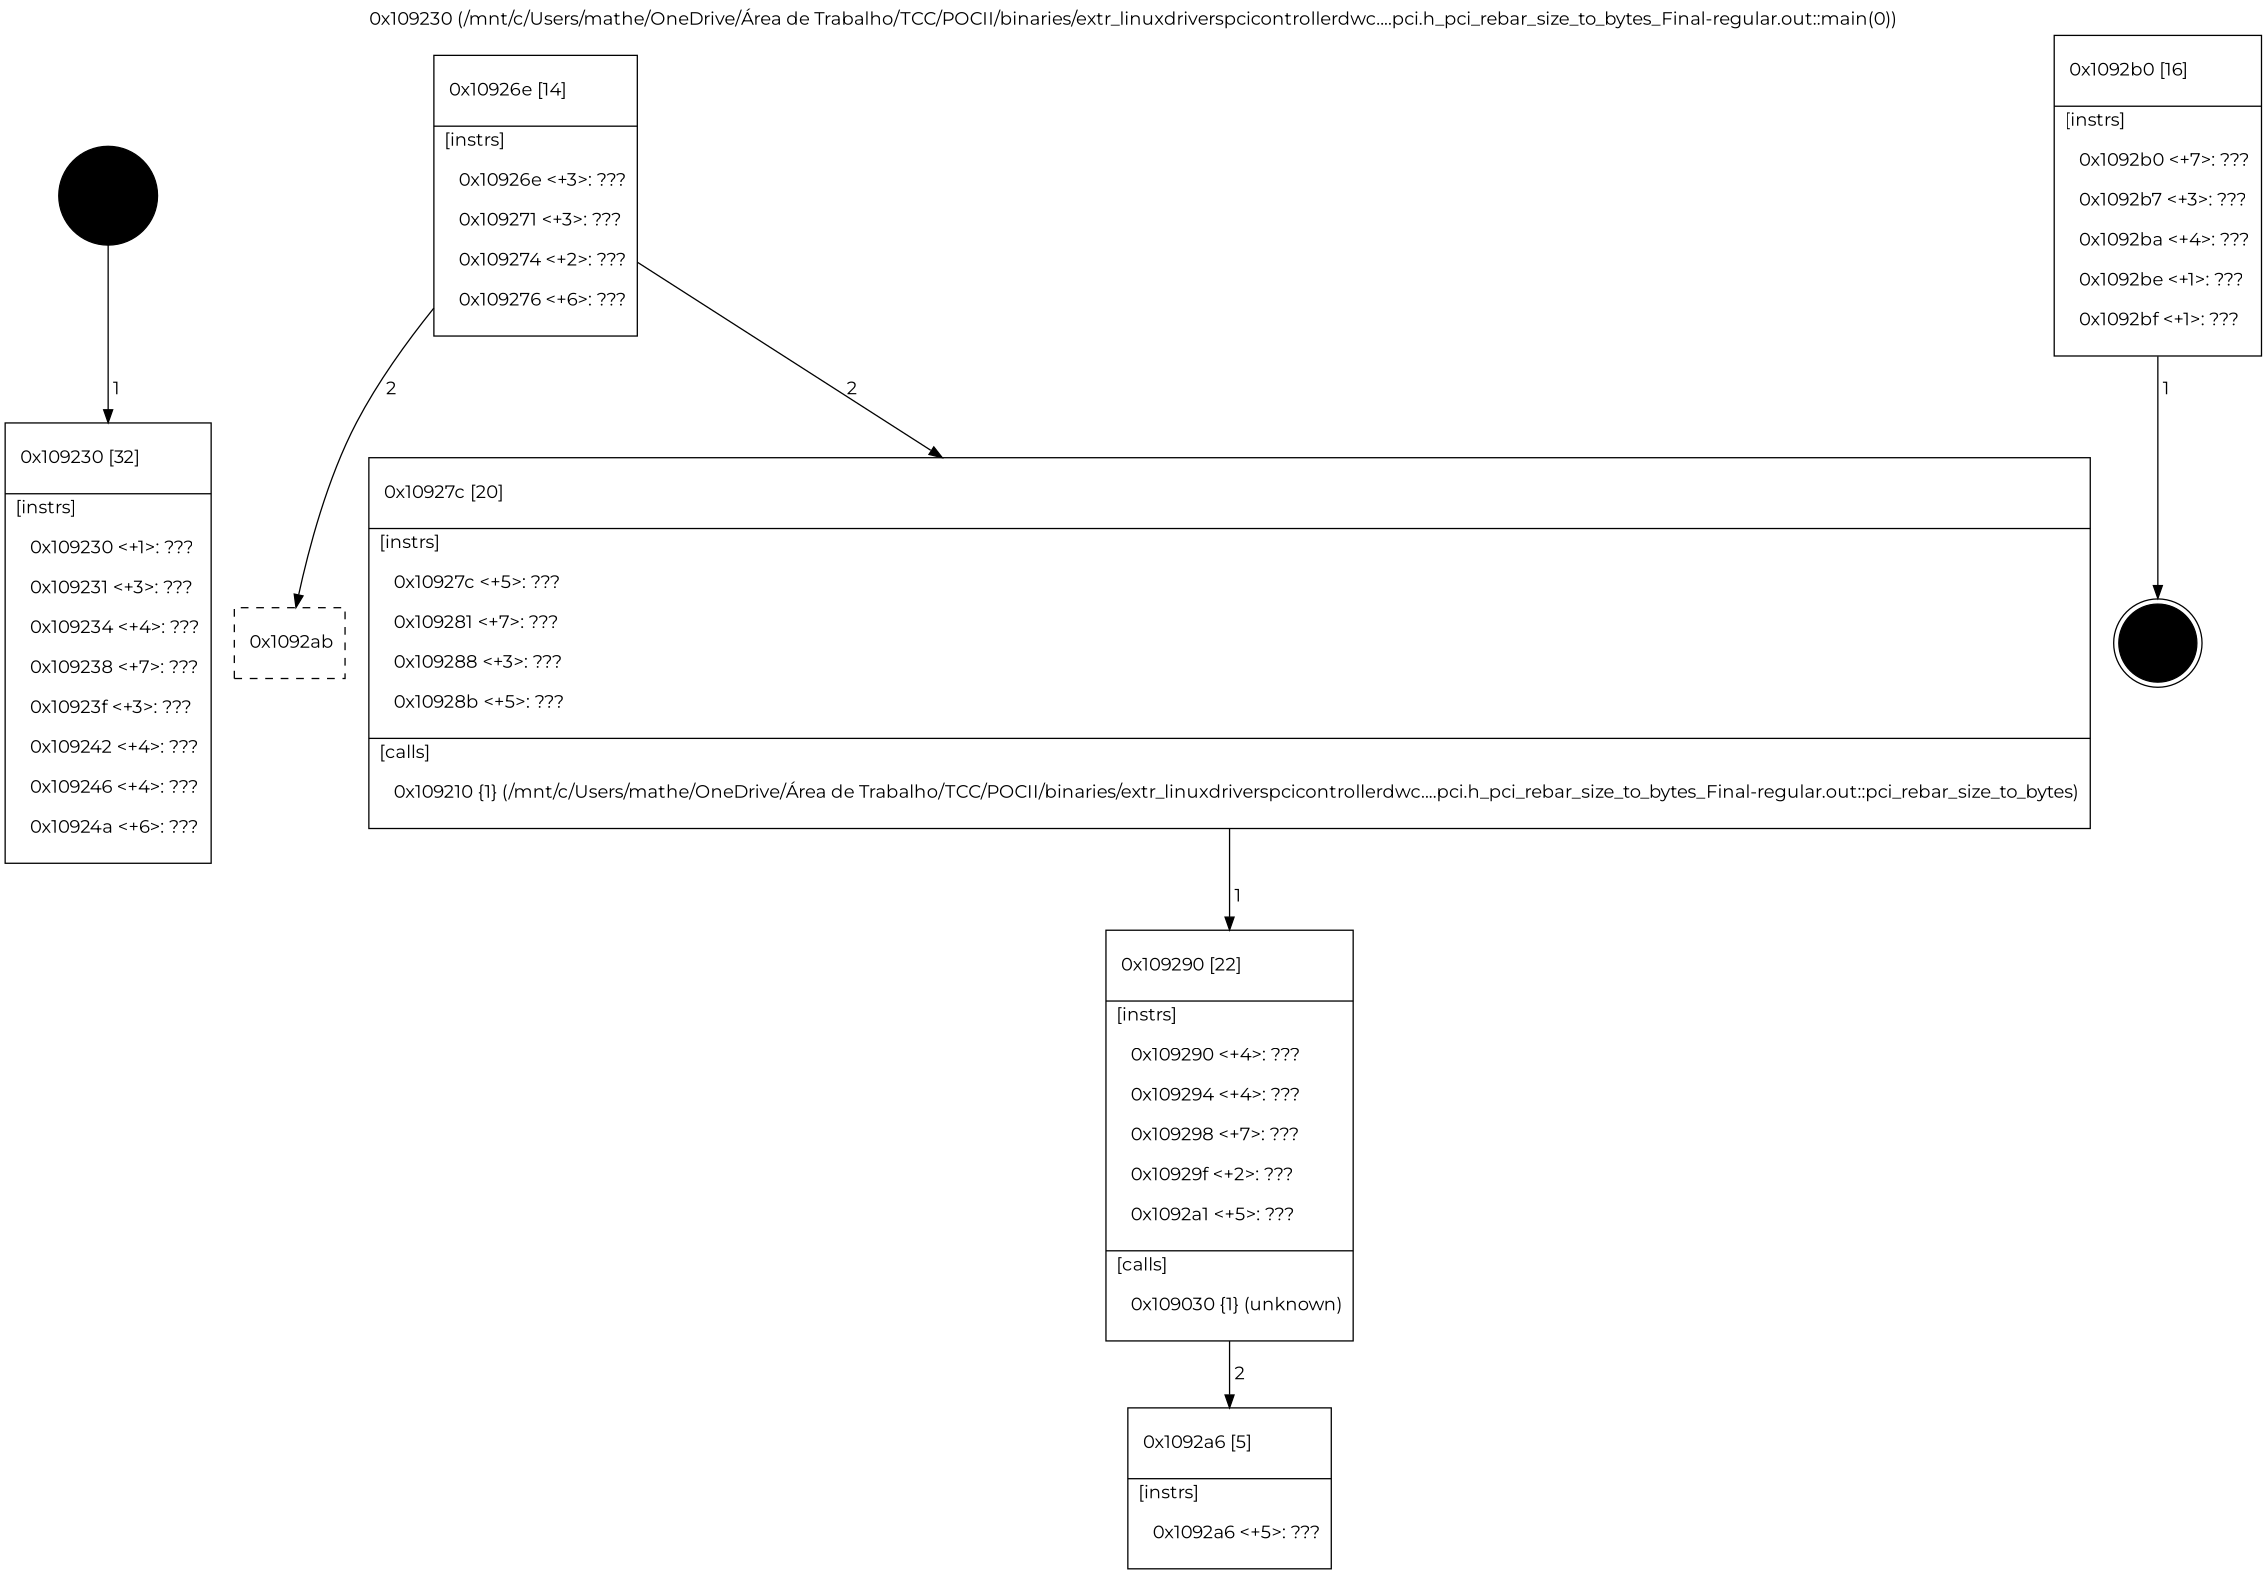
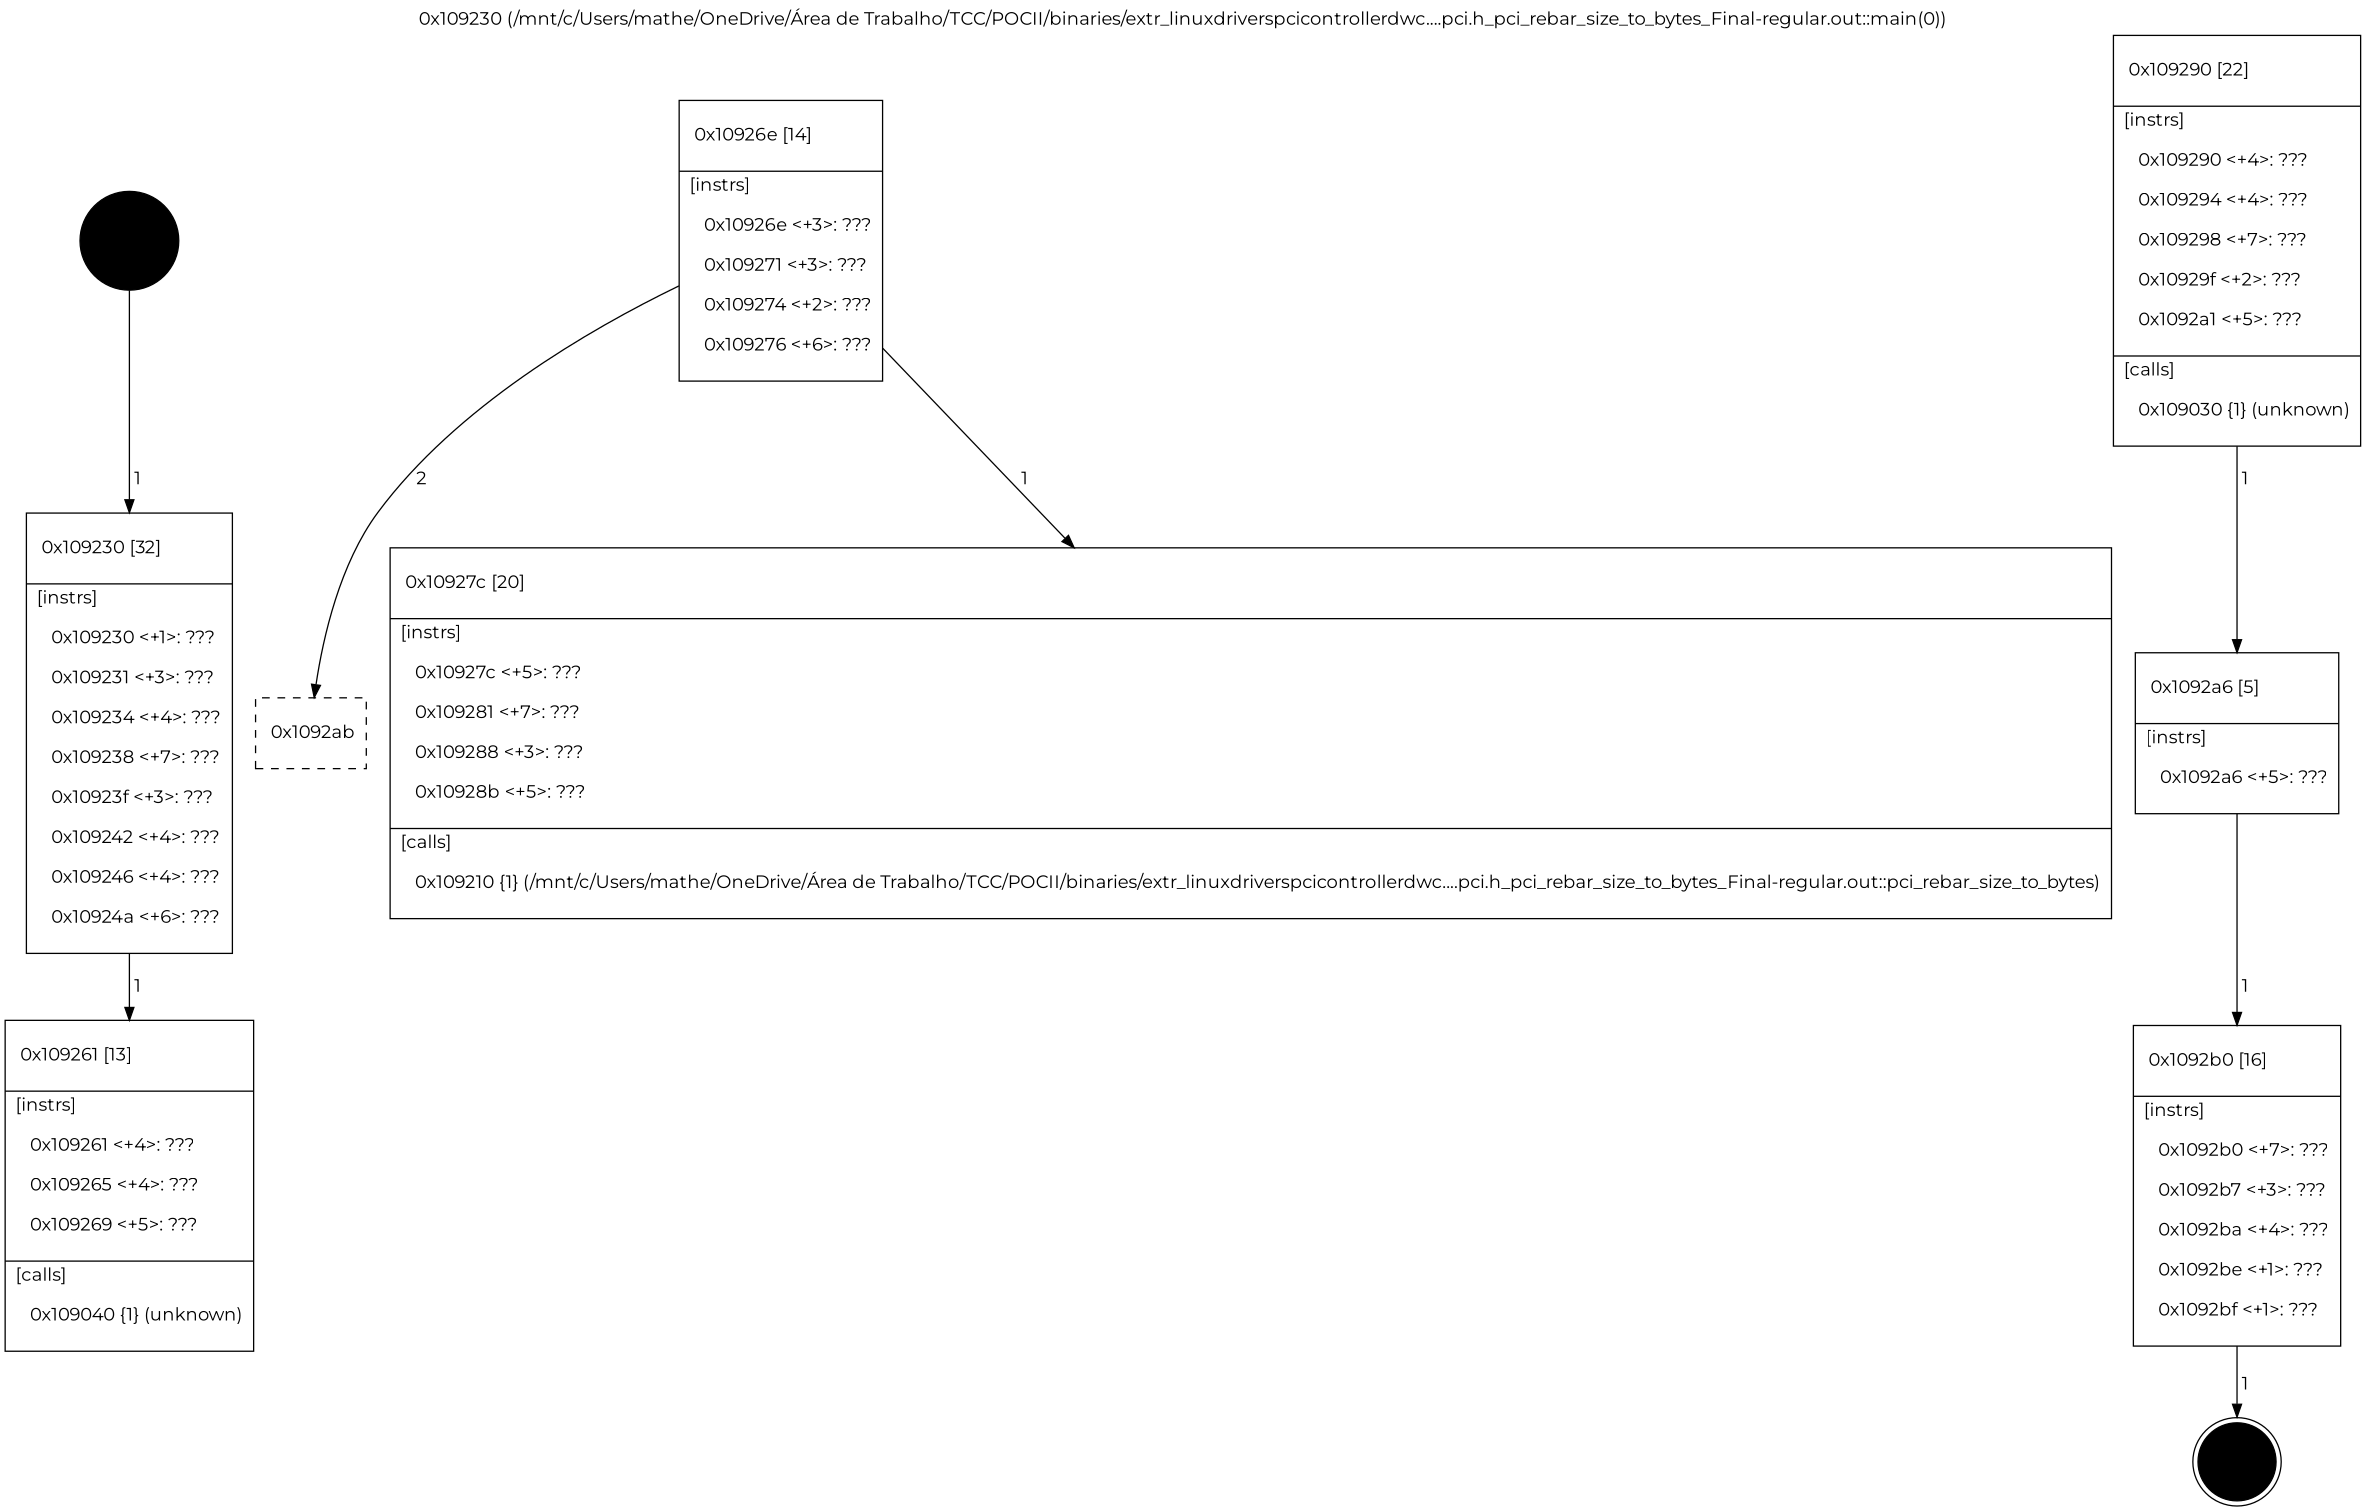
(850, 389) -> (1023, 480)
(1230, 873) -> none
none -> (2237, 913)
none -> (129, 1186)
(1238, 1374) -> (2243, 480)
